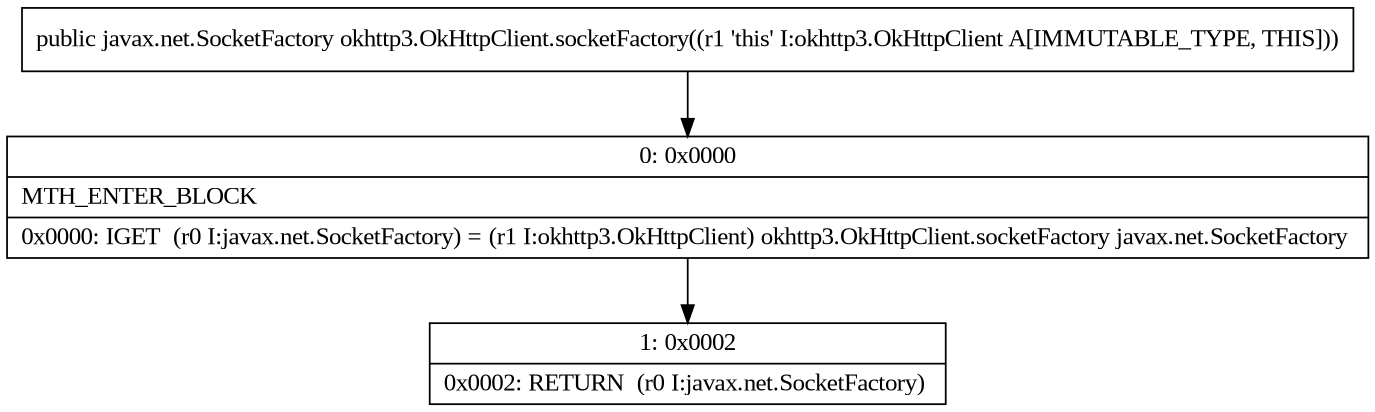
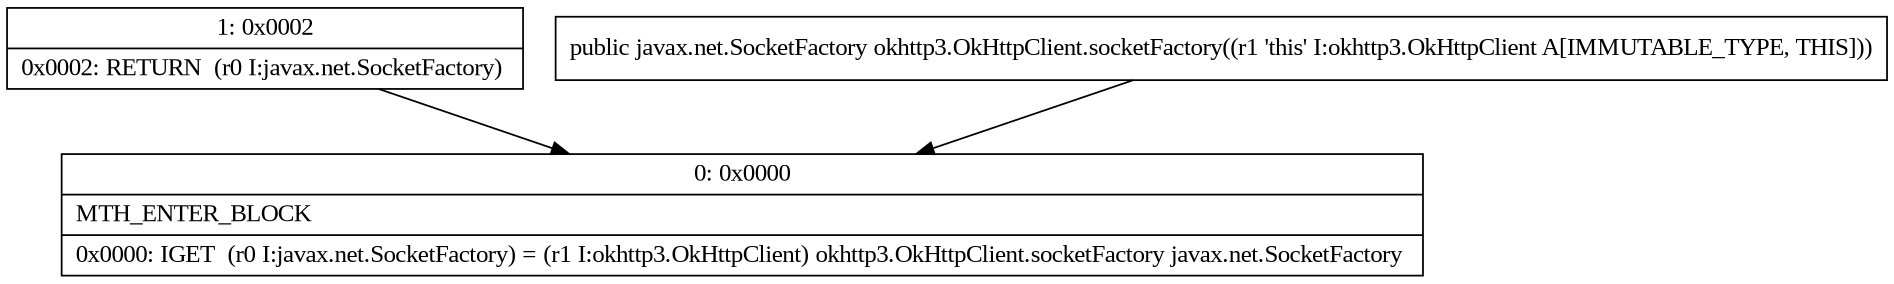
(688, 282) -> (465, 119)
